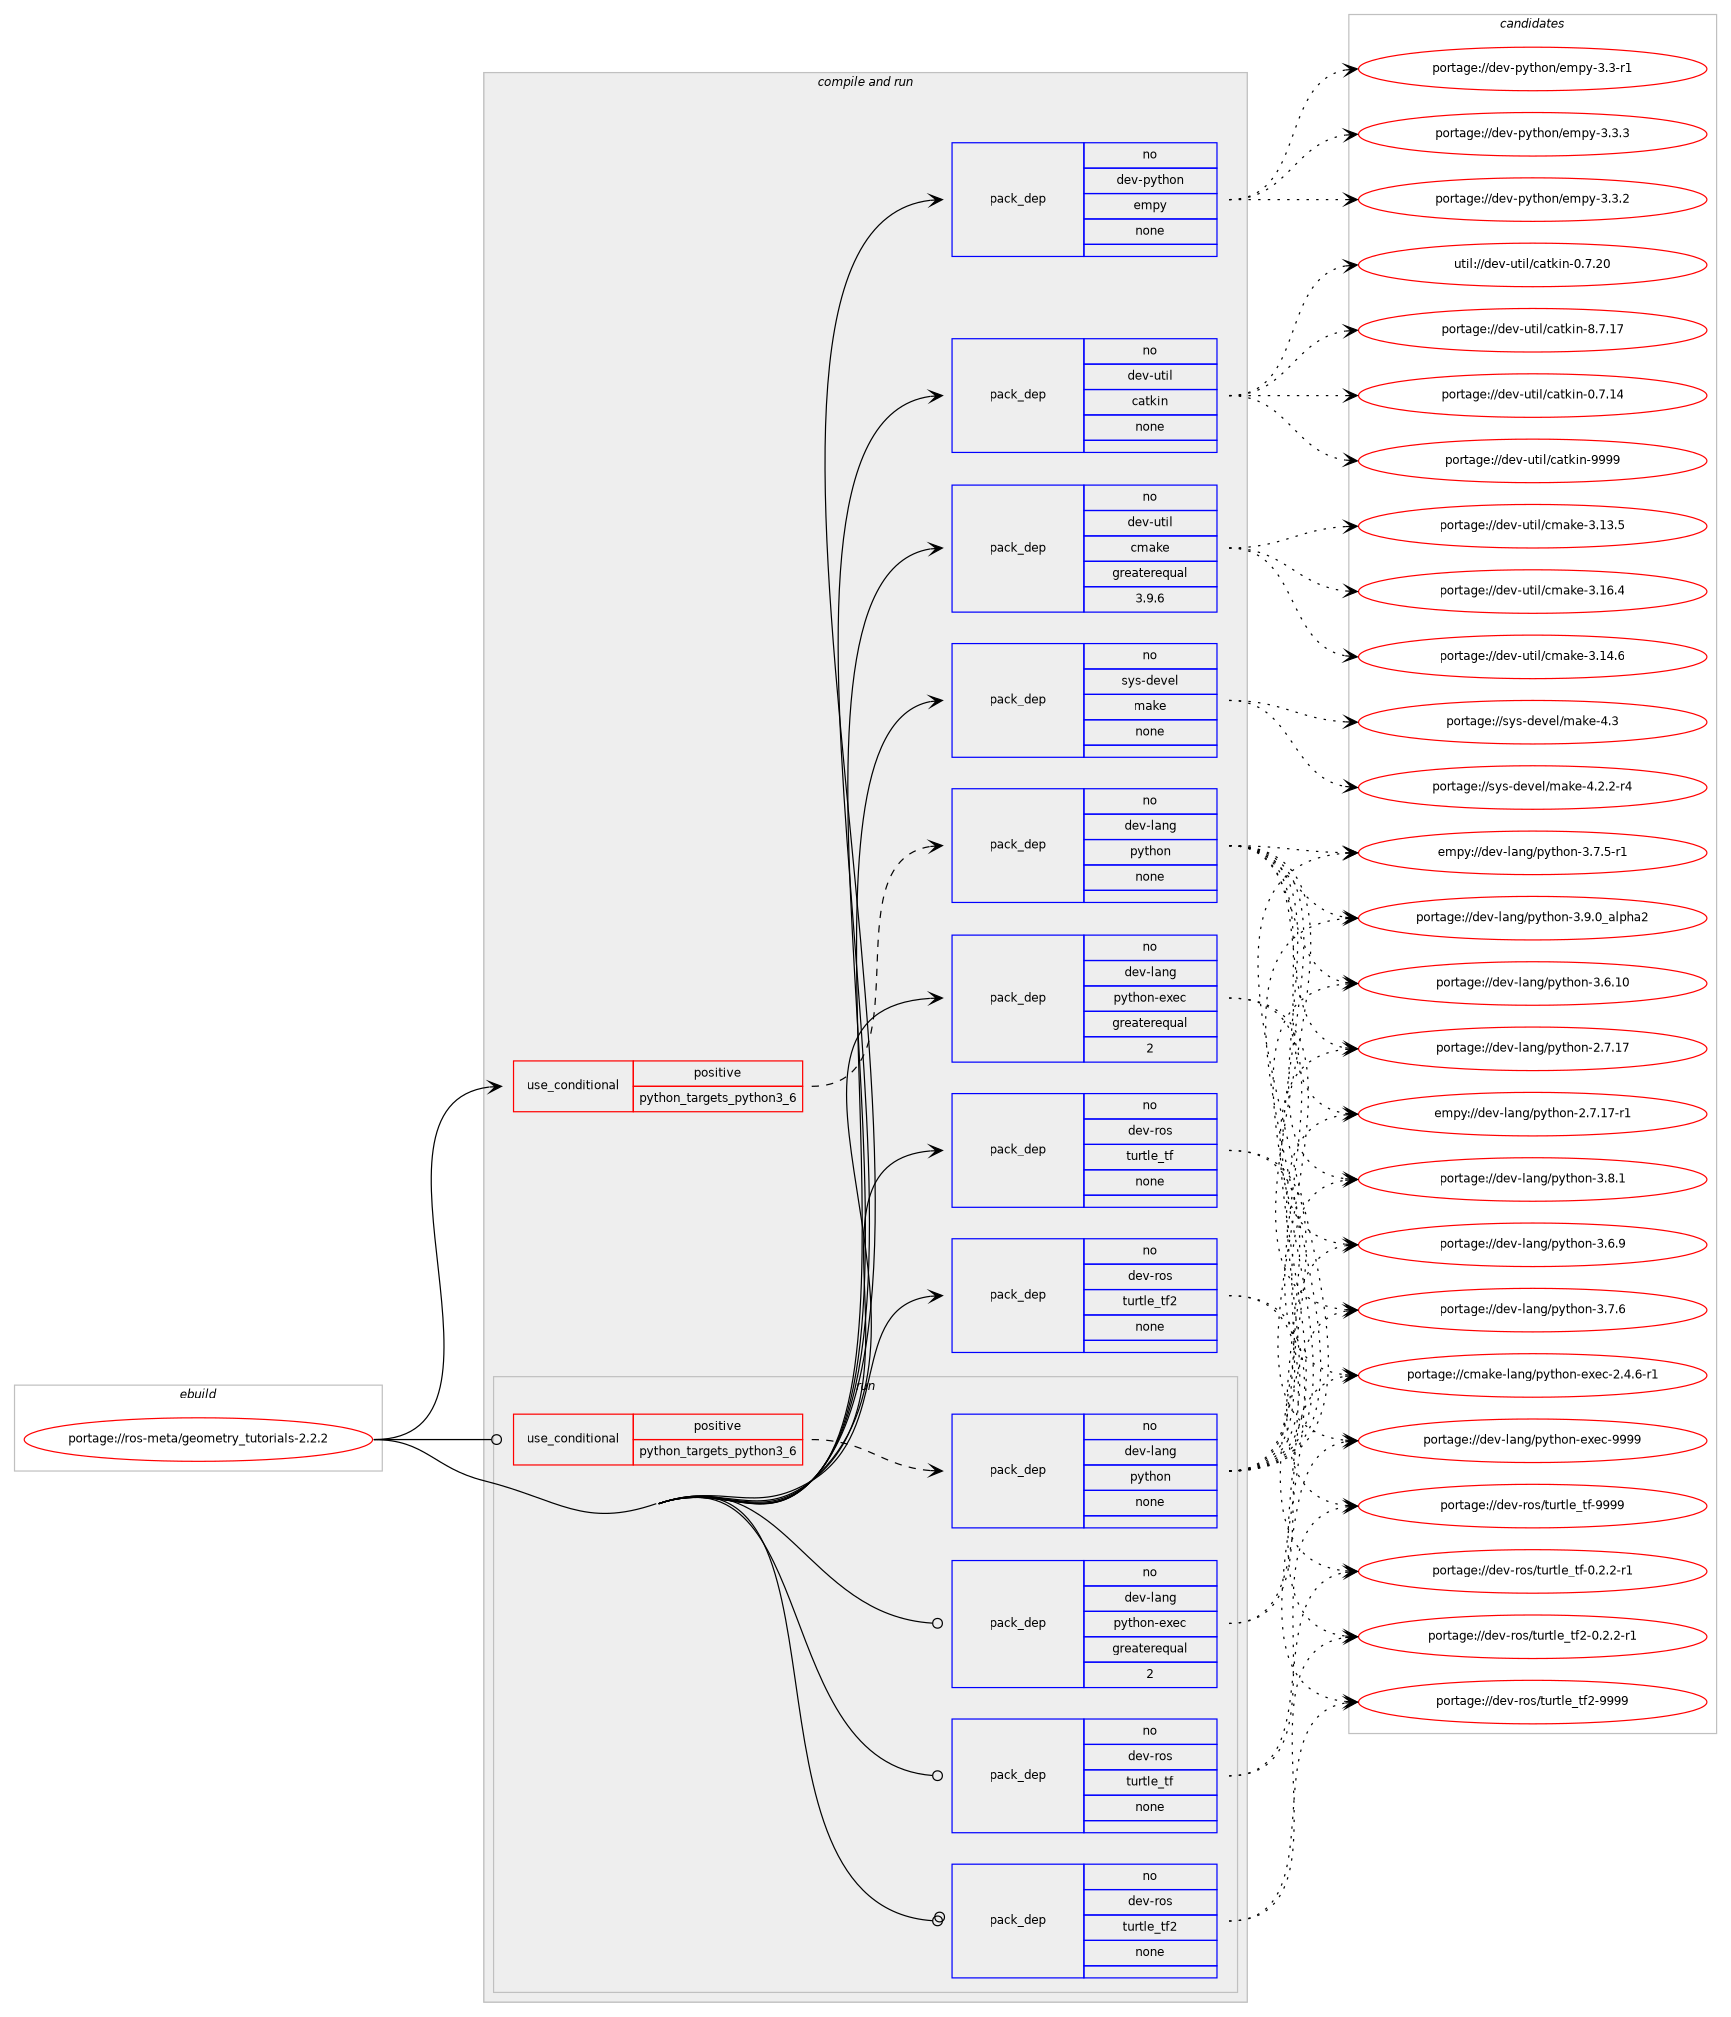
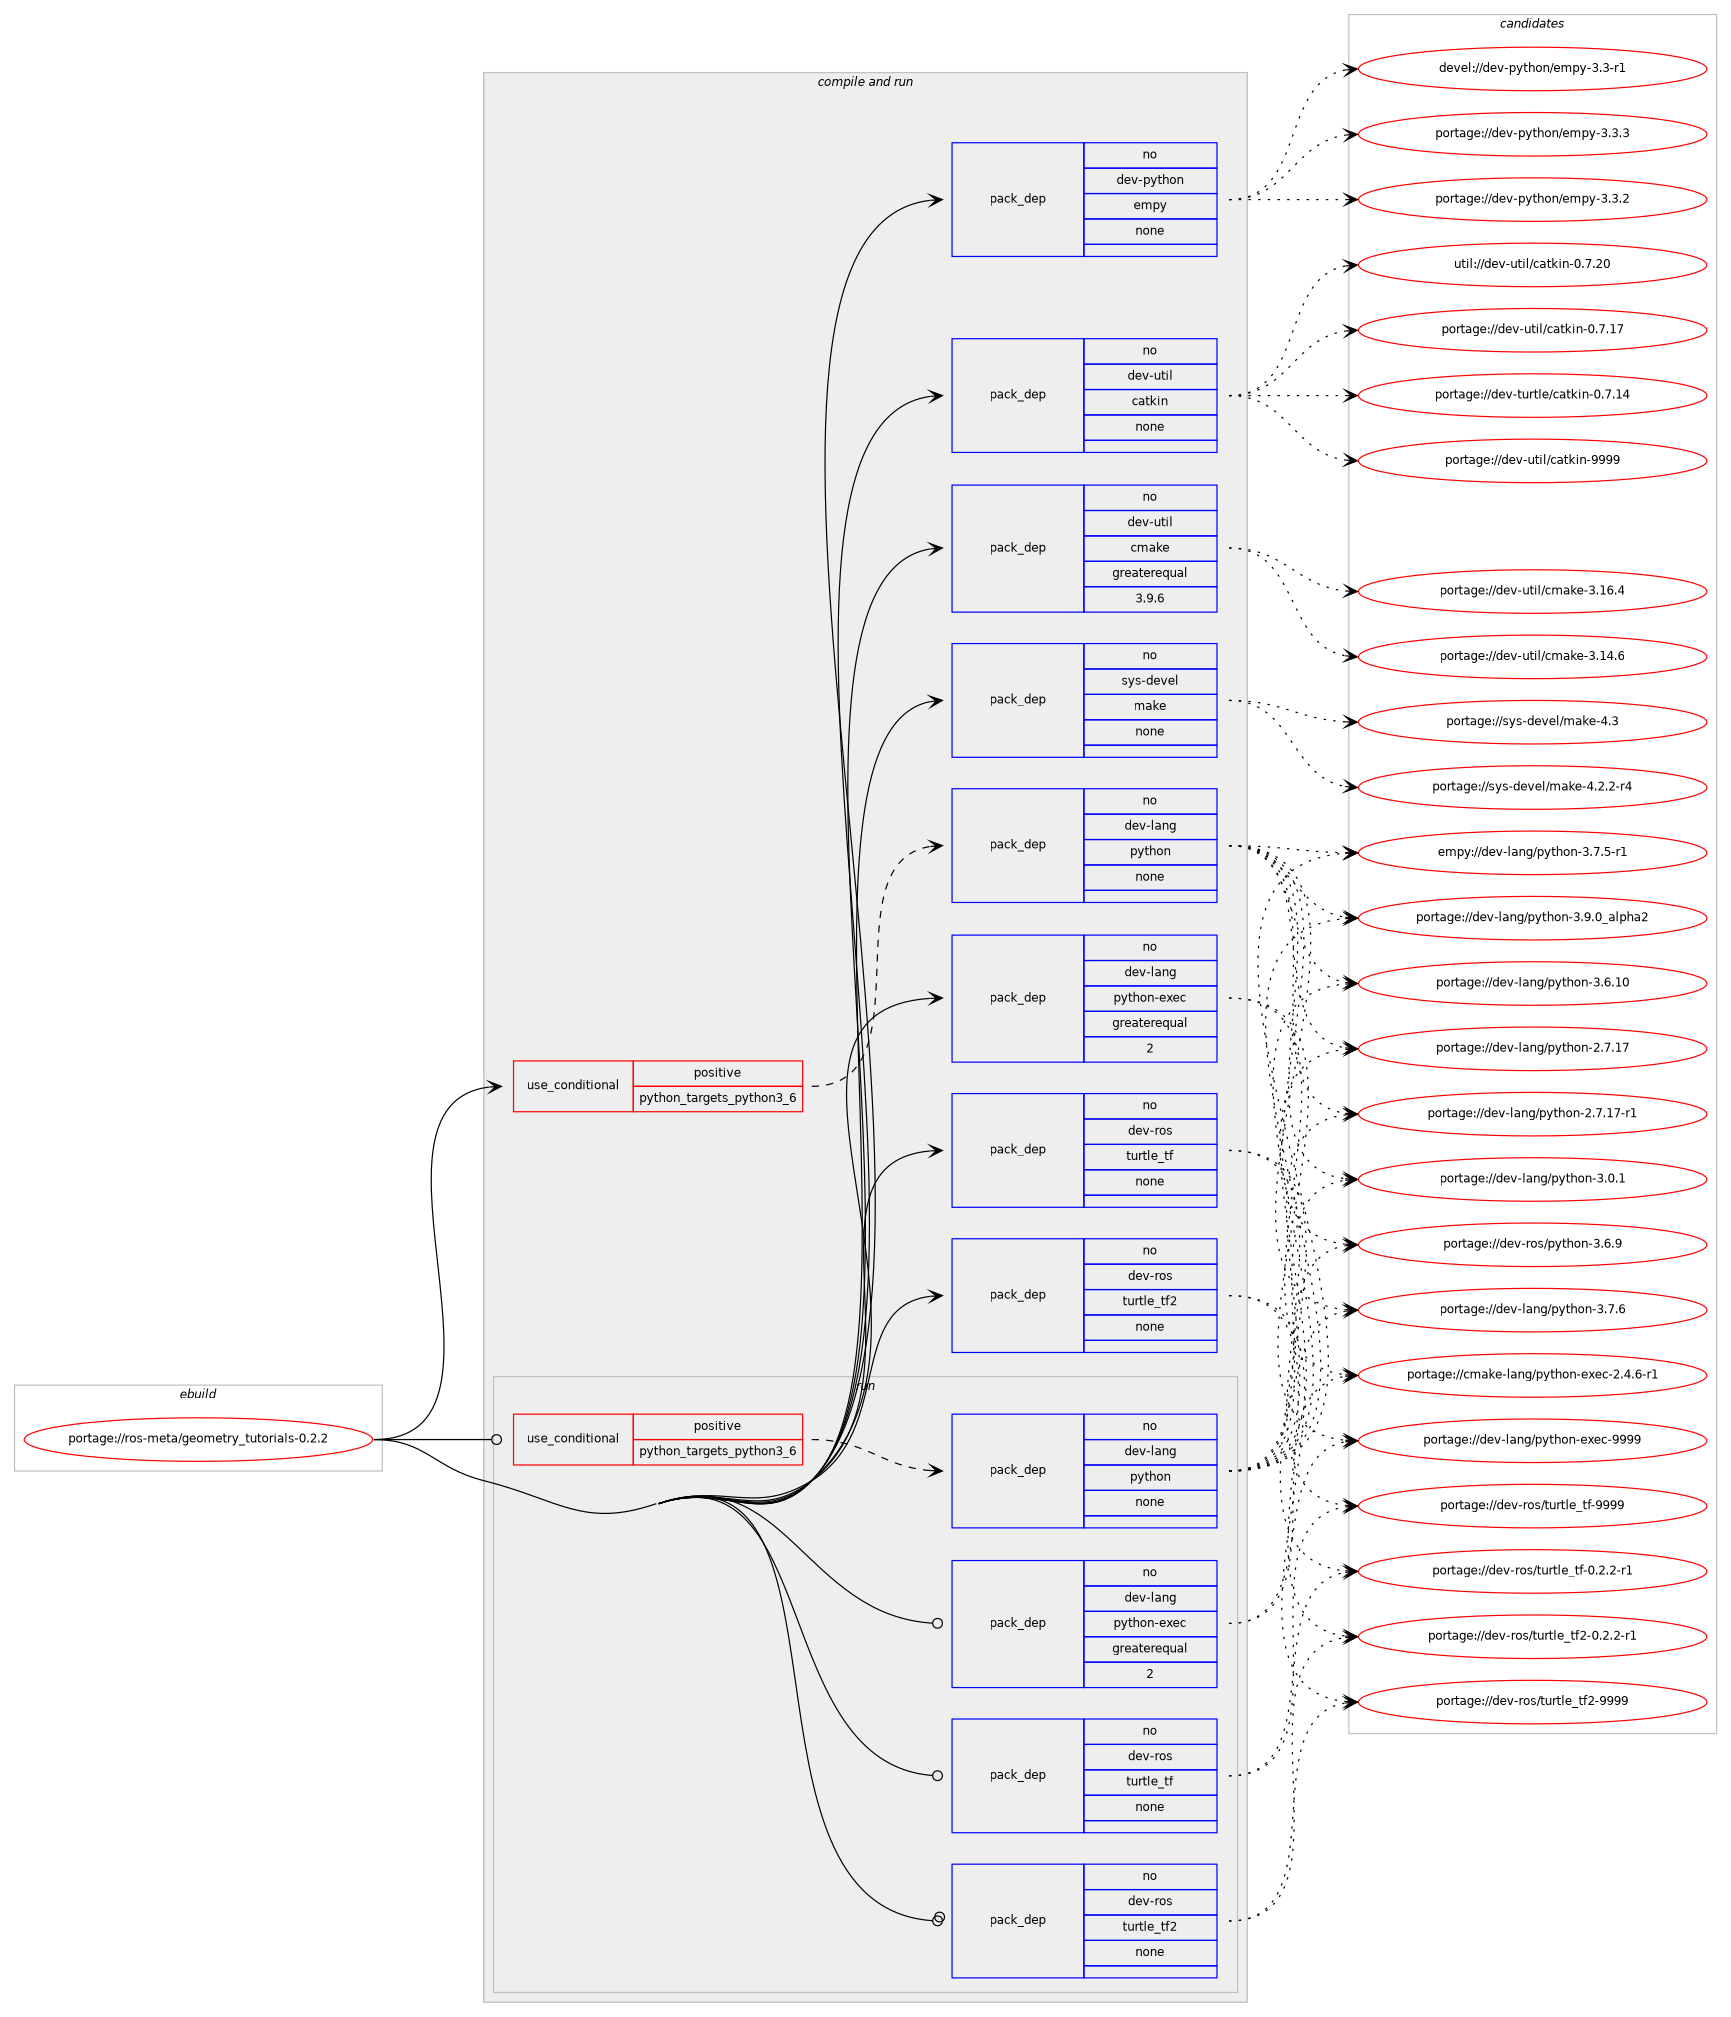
(1533, 69) -> (1533, 69)
(1533, 330) -> (1533, 330)
(1533, 396) -> (1533, 396)
(1533, 526) -> none
(1533, 1114) -> (1533, 1114)
(1533, 1179) -> (1533, 1179)
(1533, 1245) -> (1533, 1245)
(198, 1440) -> (198, 1440)
